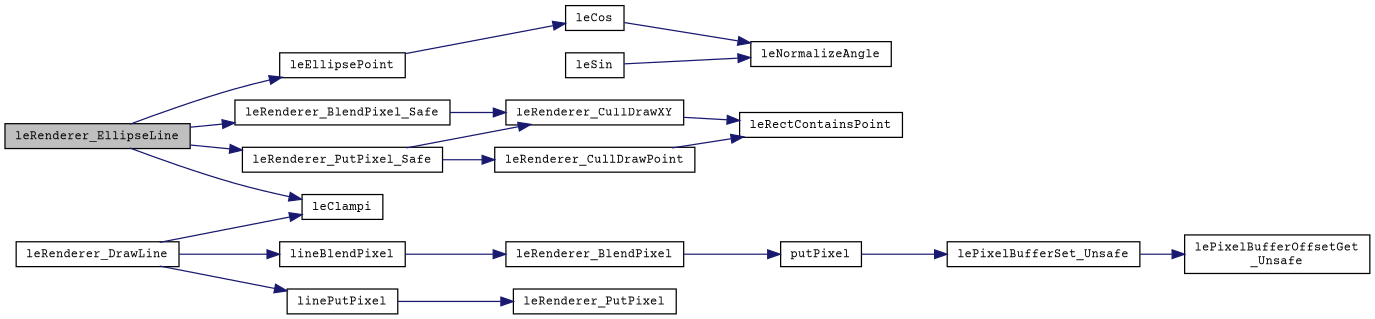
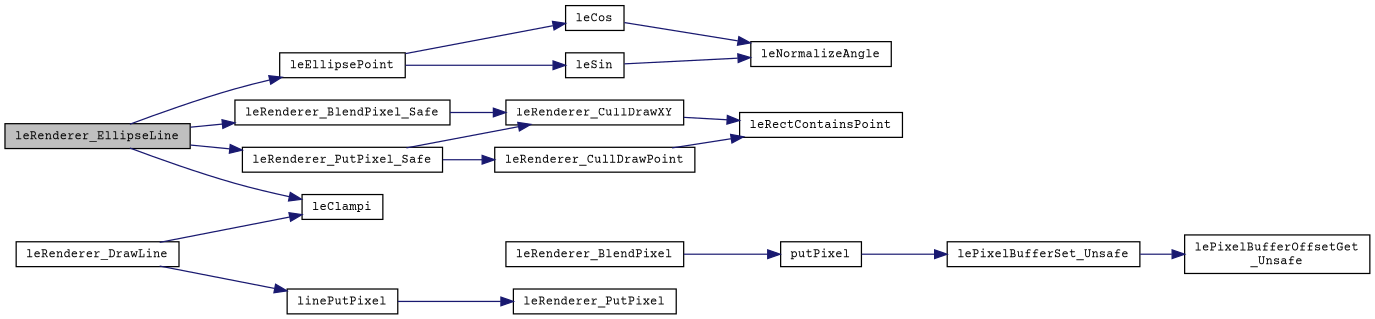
none -> (479, 65)
(342, 254) -> none
